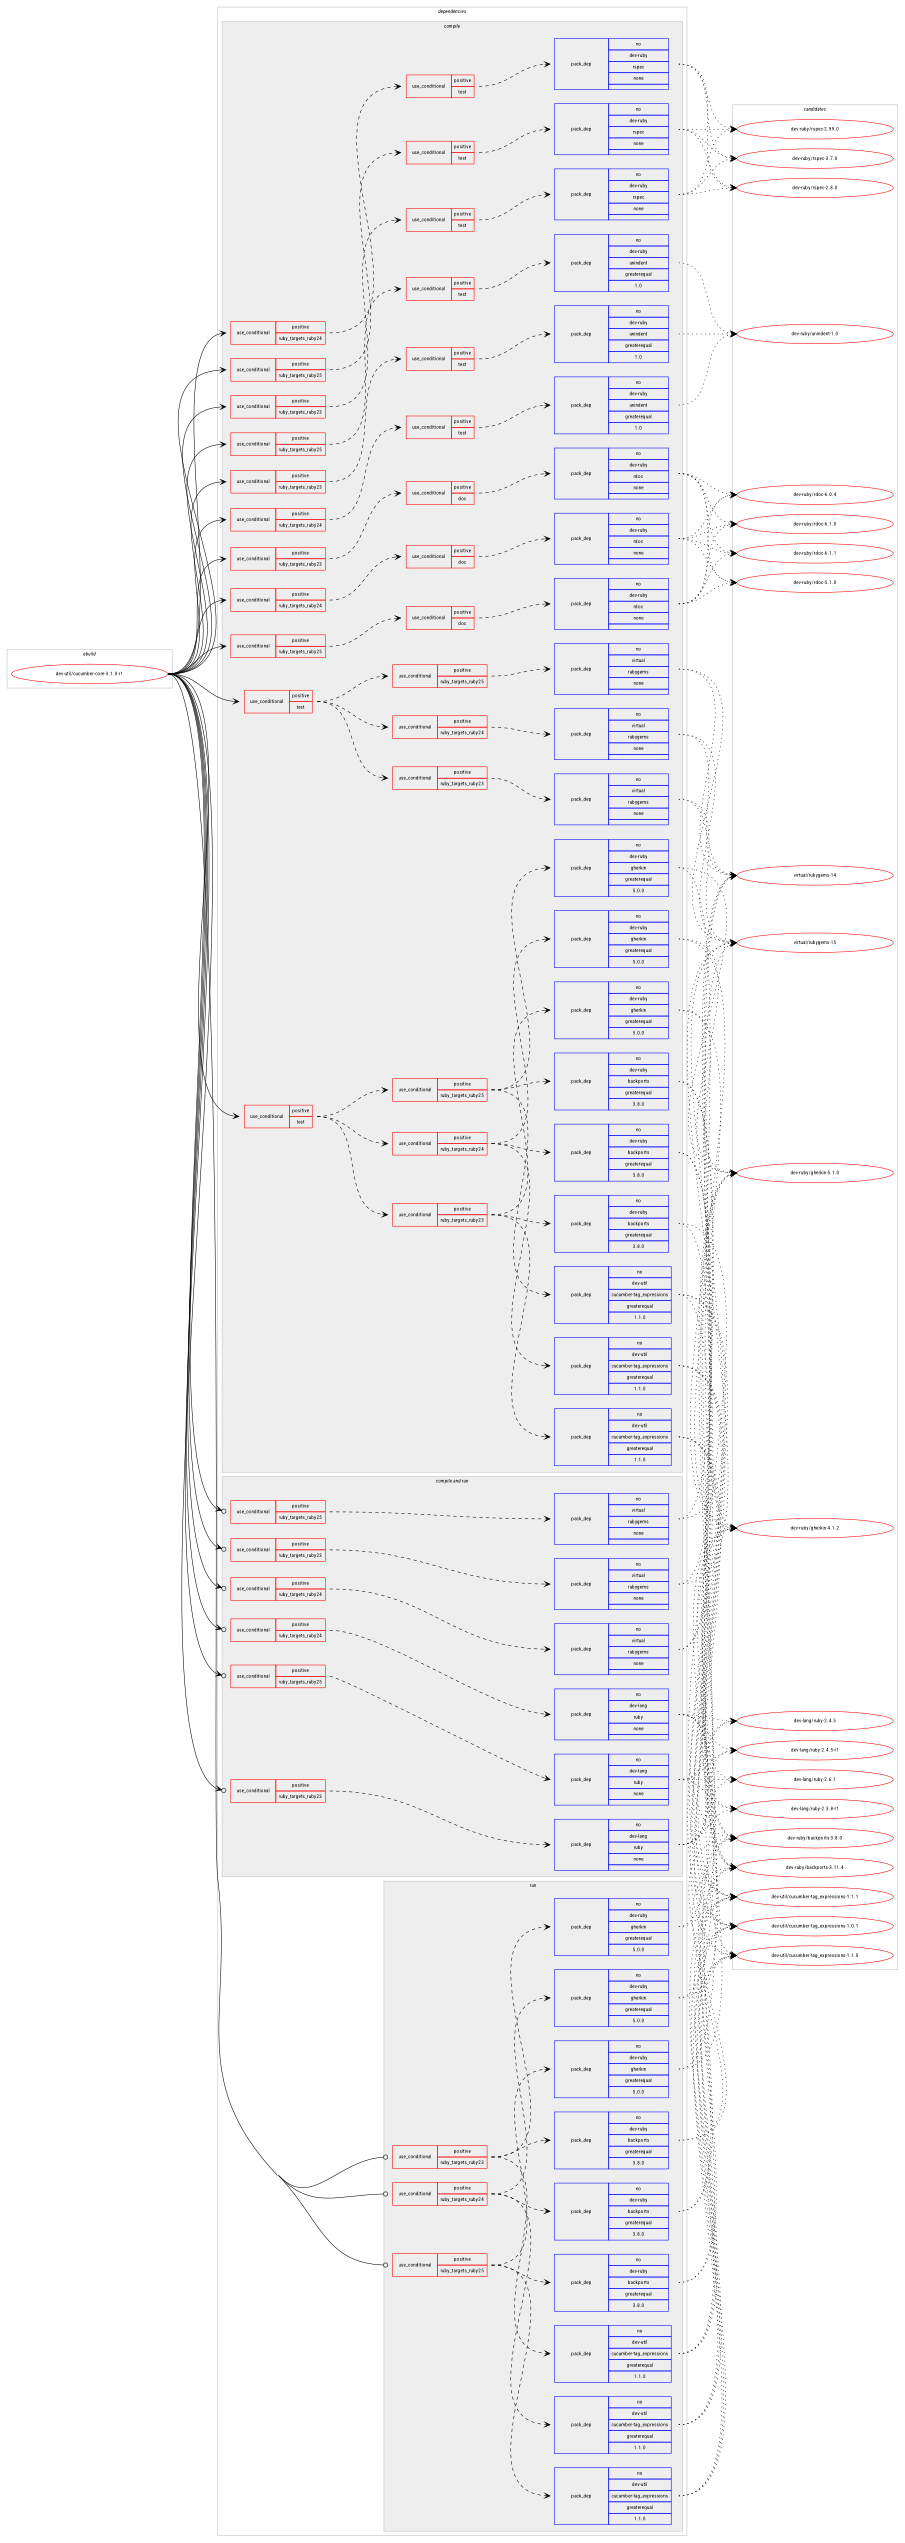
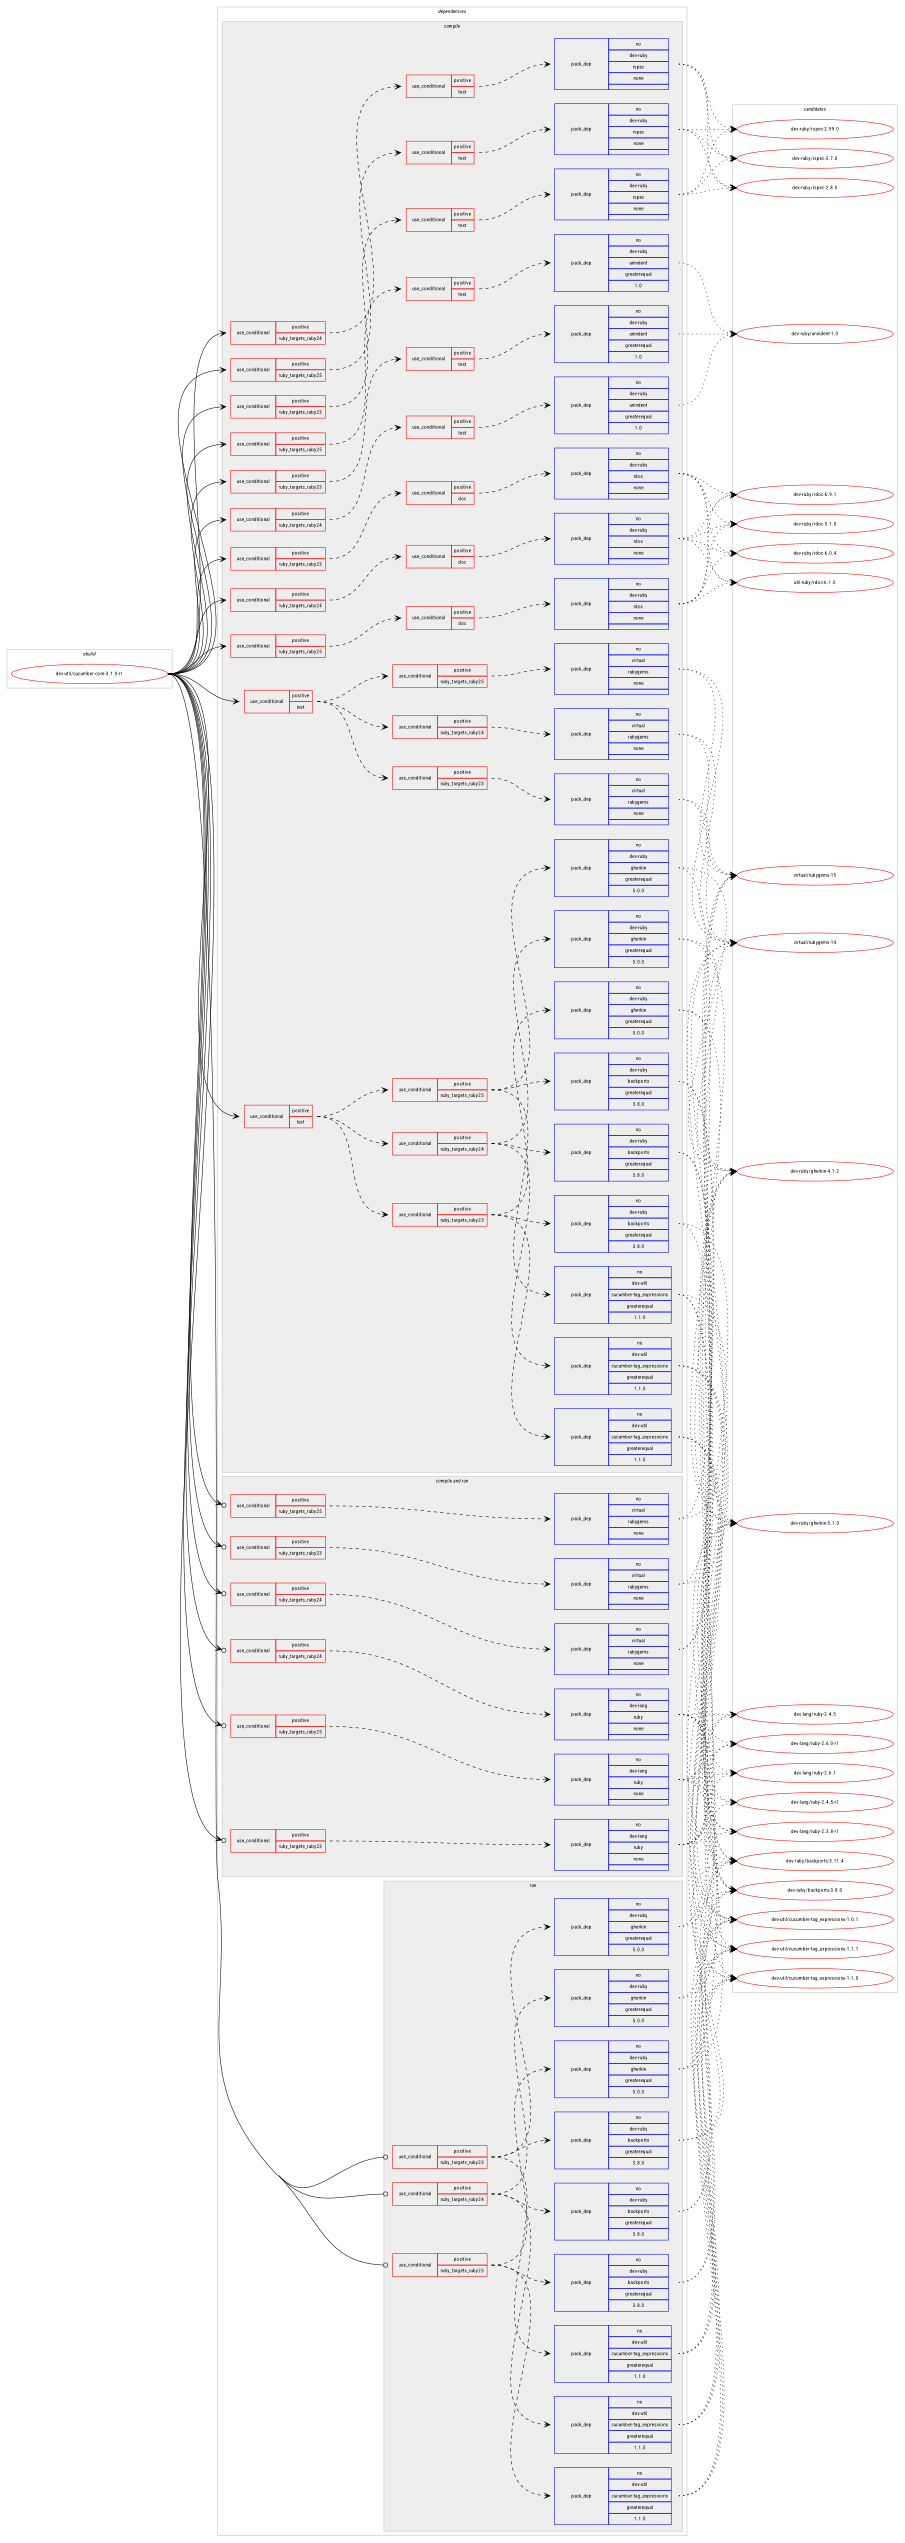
(815, 524) -> (815, 583)
(815, 553) -> (815, 495)
none -> (815, 1744)
